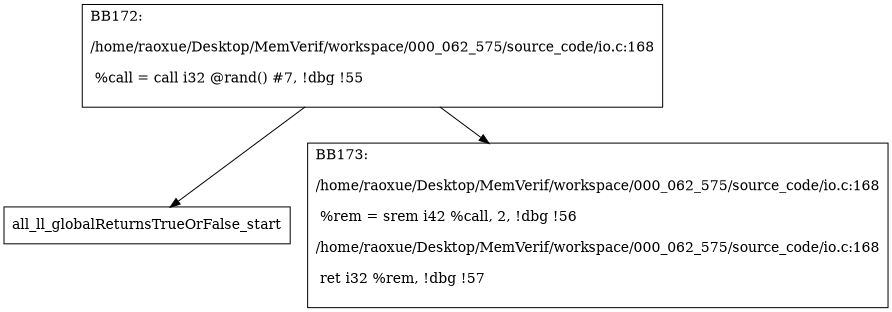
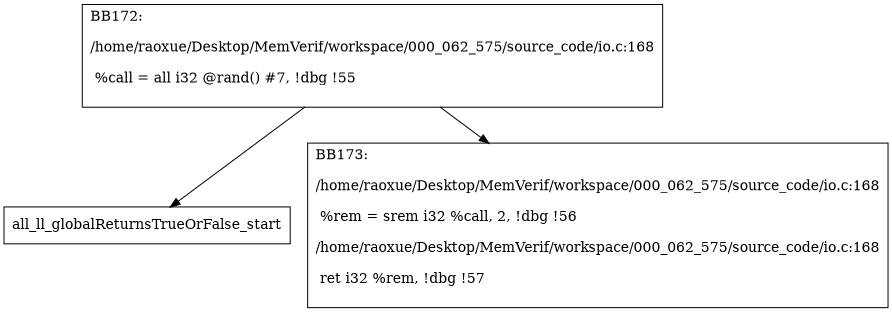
(227, 78) -> (223, 78)
(446, 217) -> (446, 217)
